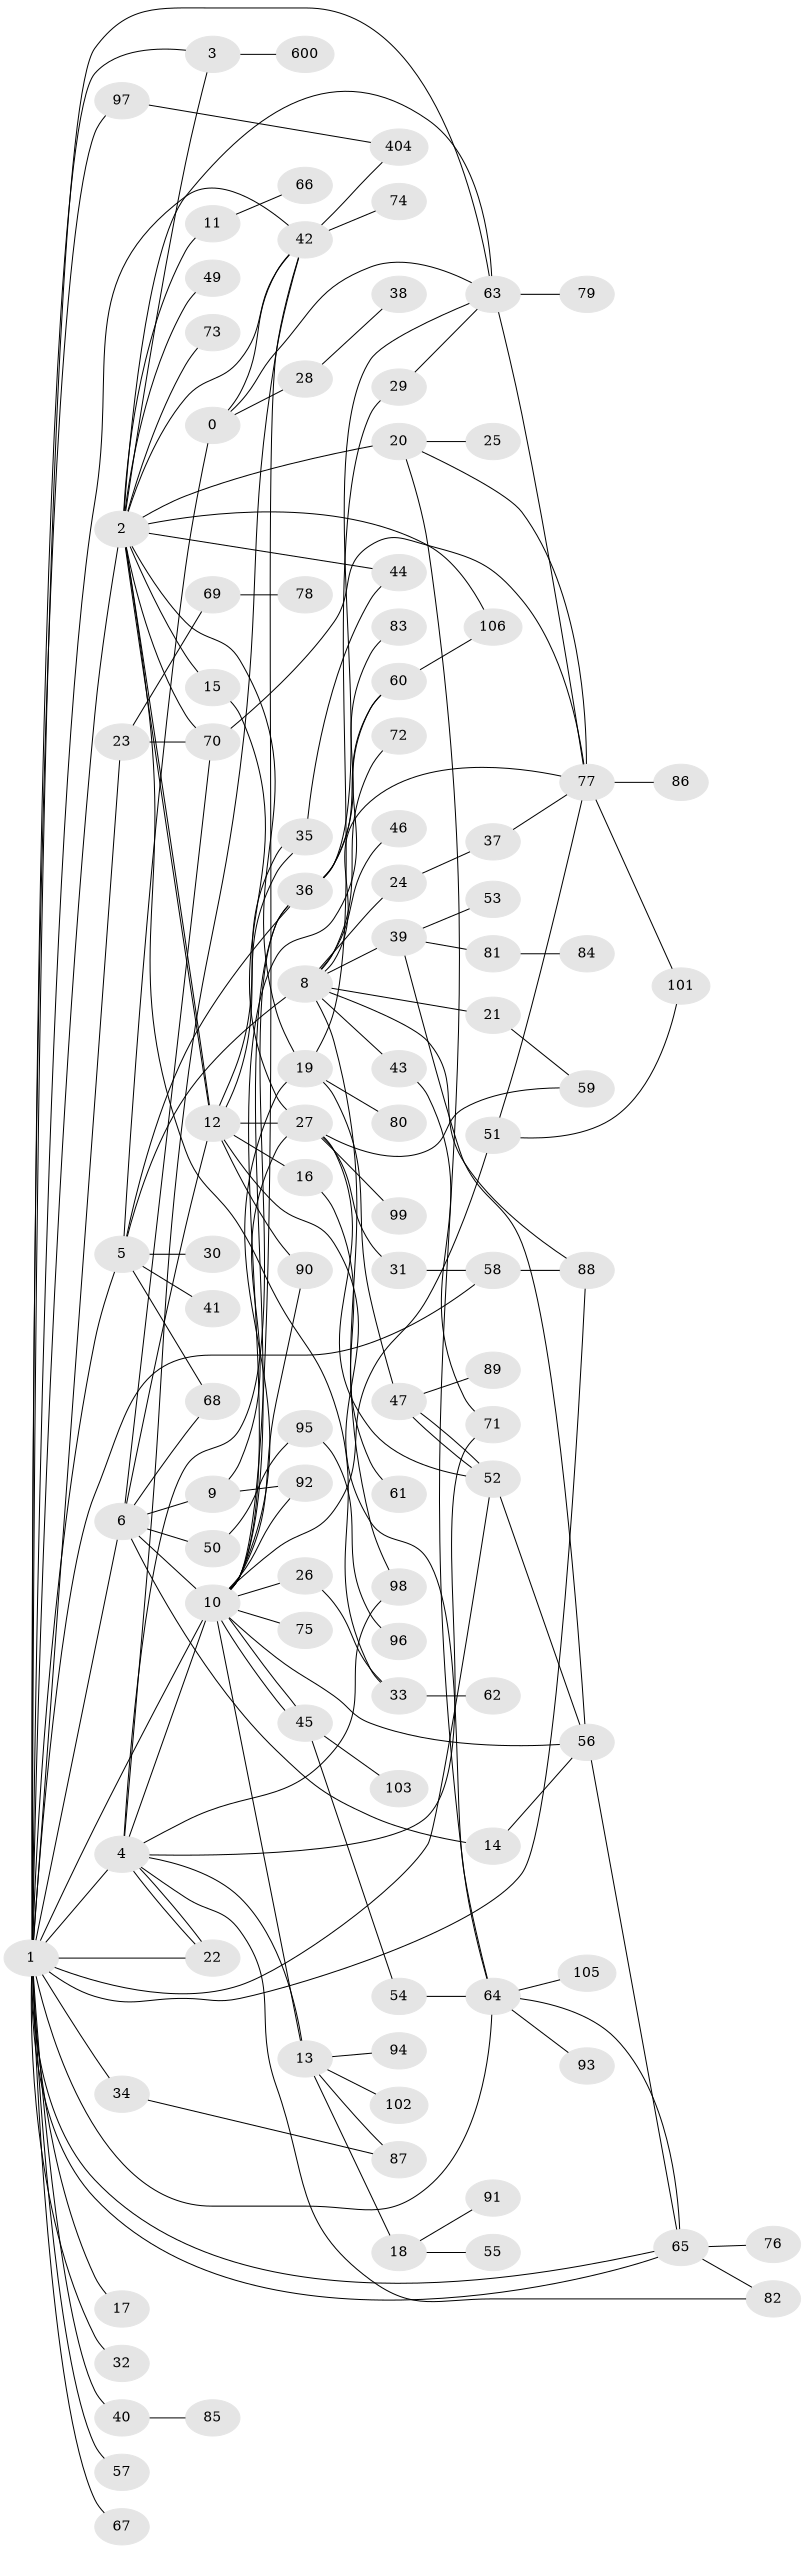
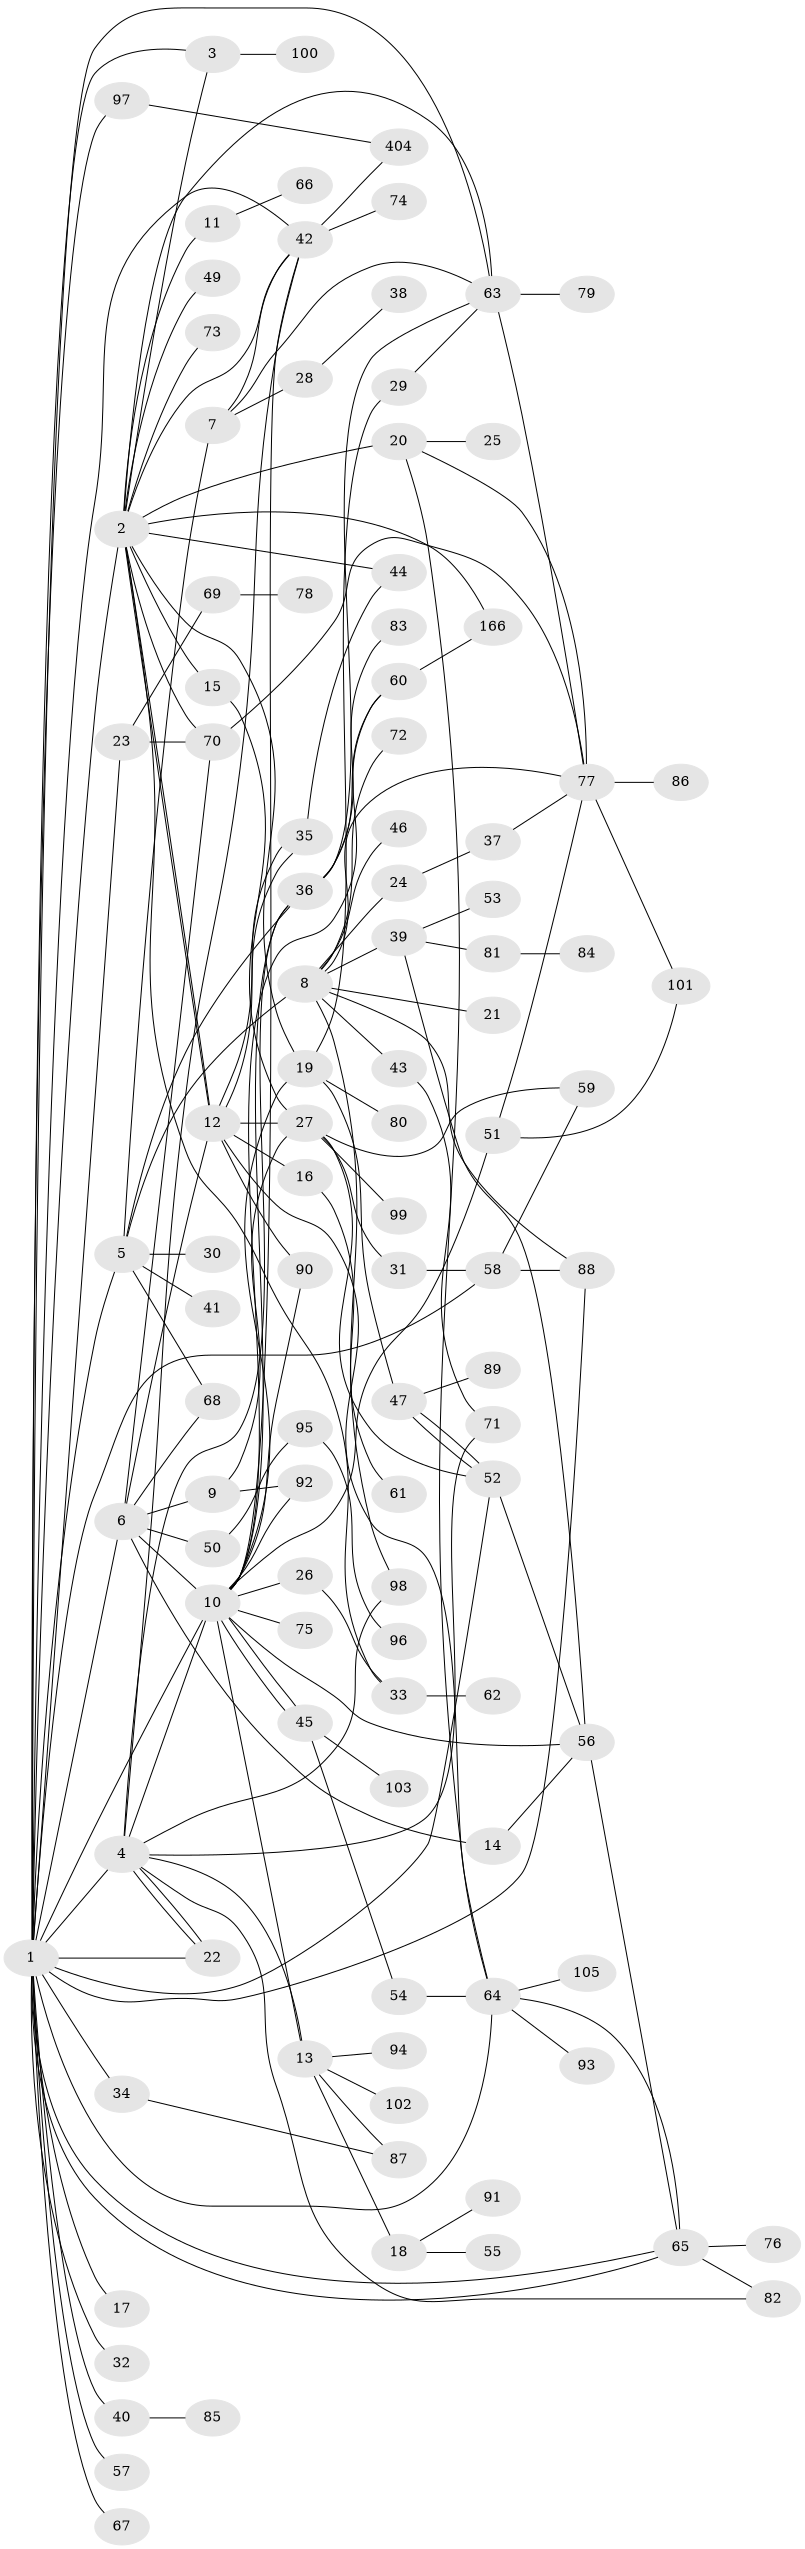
(305, 54) -> (305, 54)
(213, 425) -> (213, 425)
(493, 627) -> (493, 627)
(540, 1052) -> (540, 1180)
